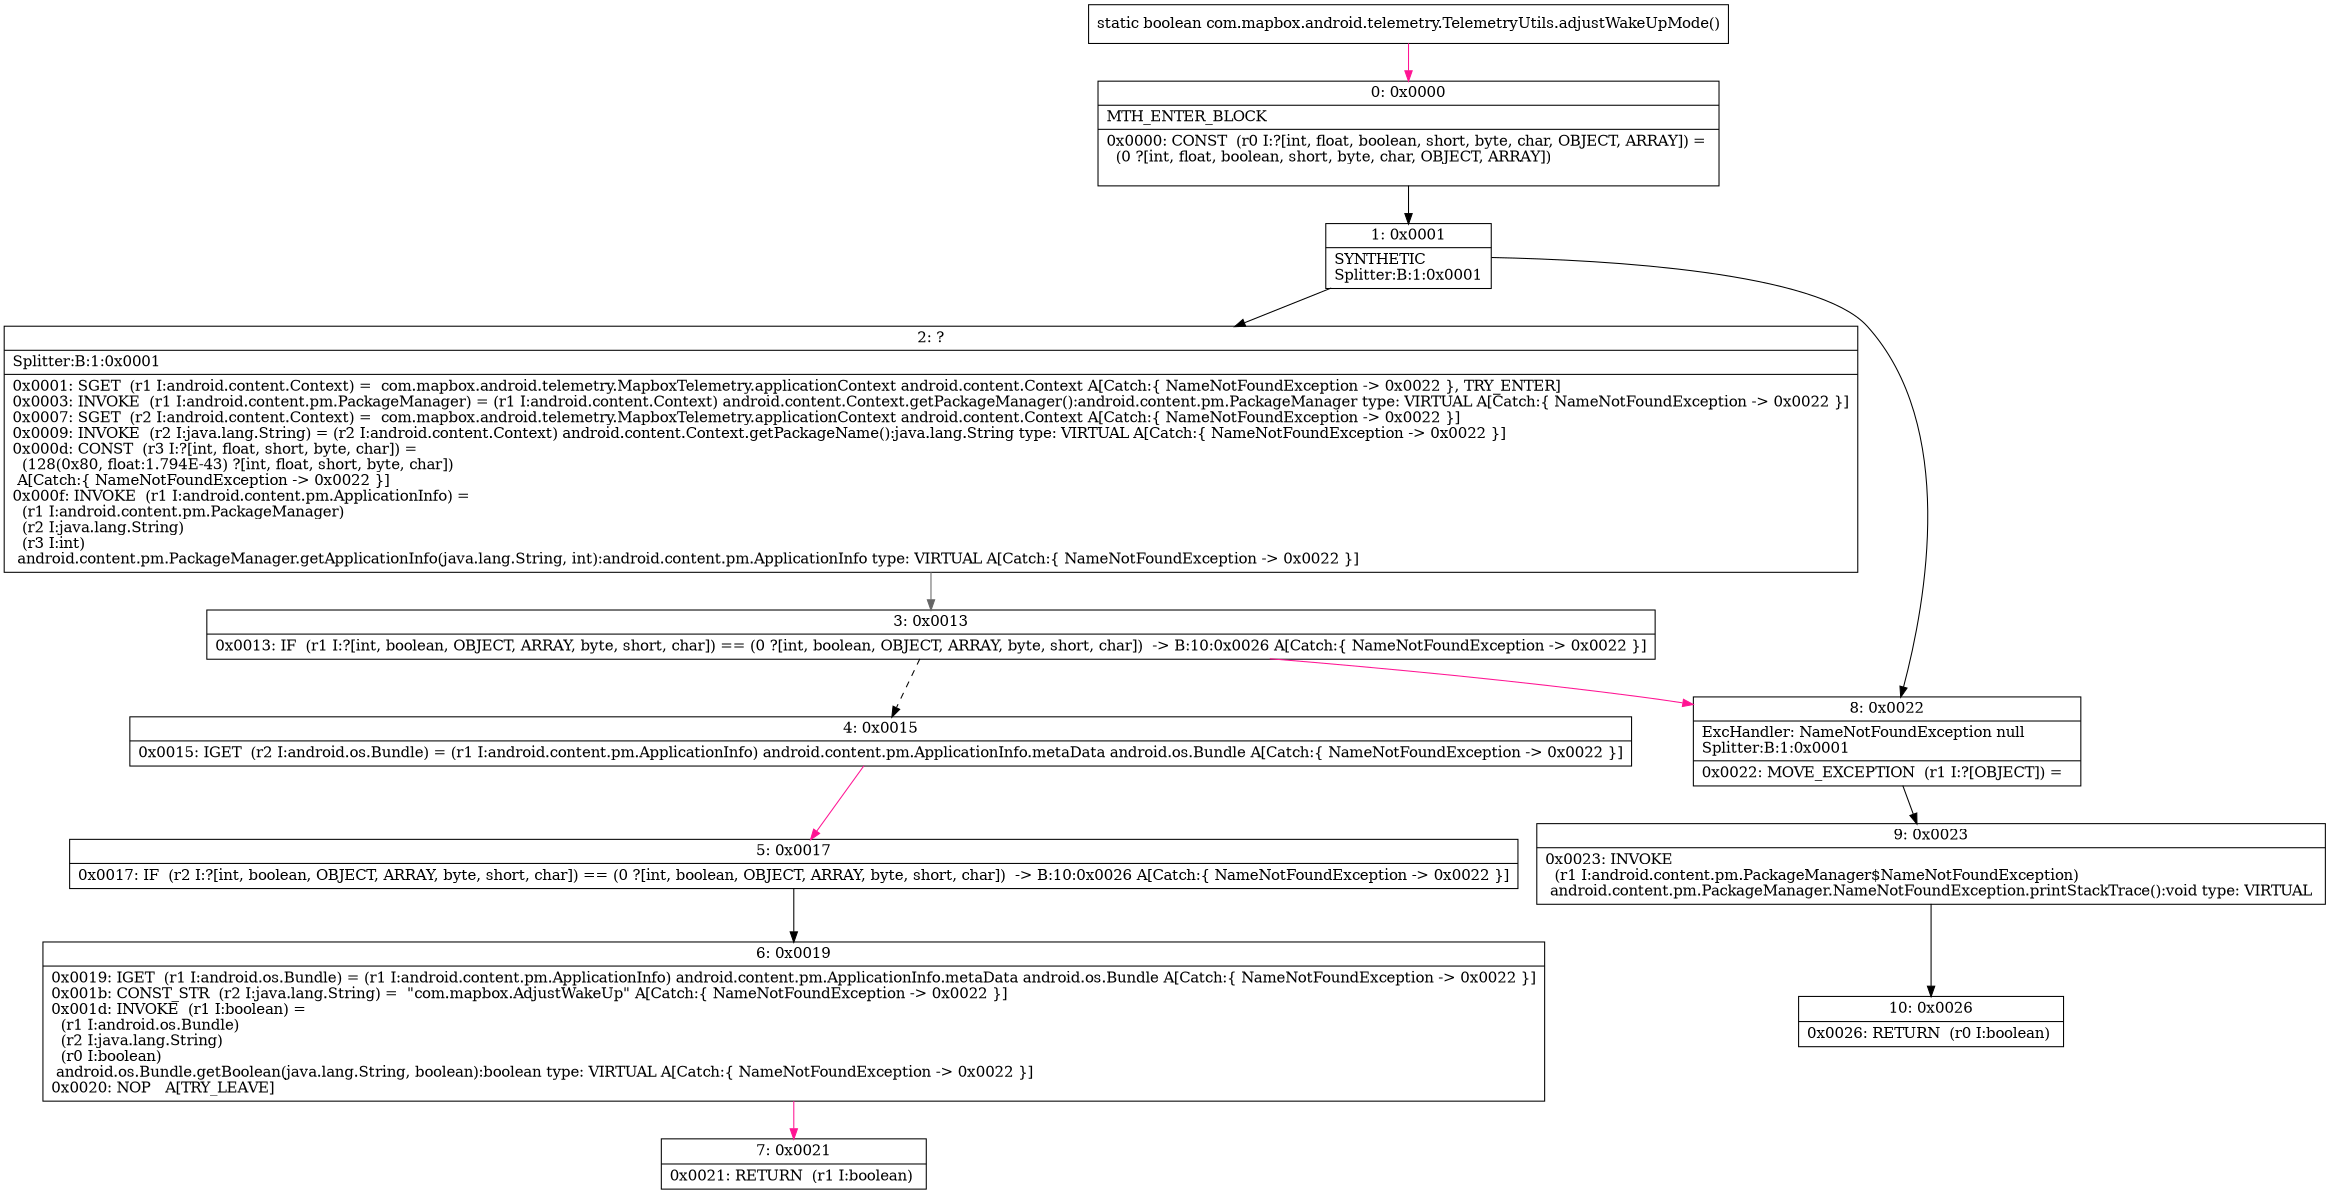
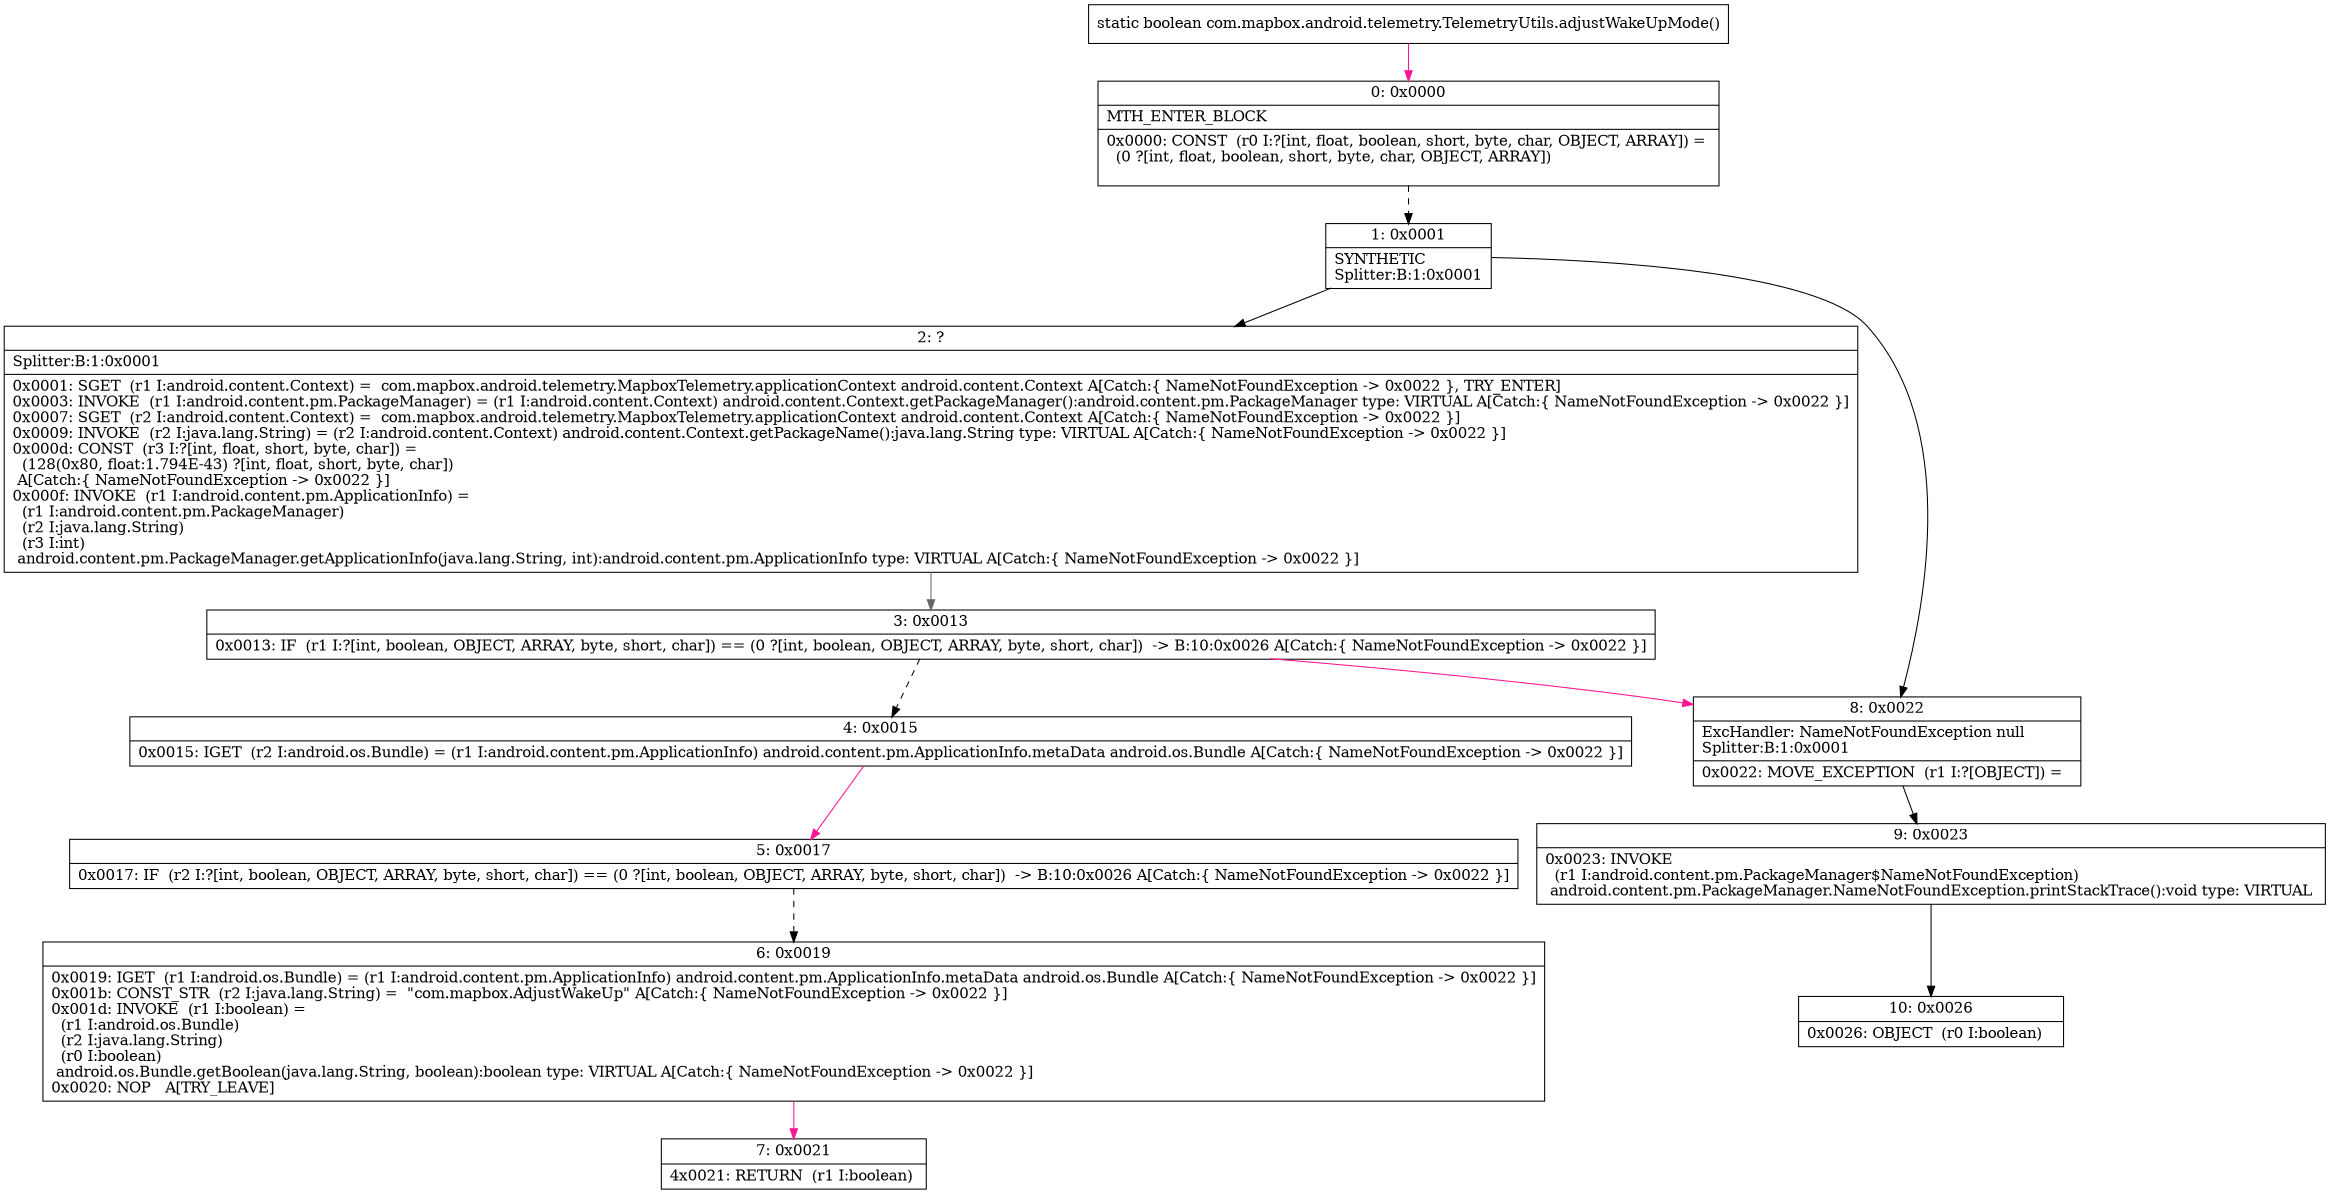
(1409, 200) -> (1409, 200)
(794, 910) -> (794, 910)
(1931, 1034) -> (1927, 1034)
(794, 1176) -> (794, 1176)
